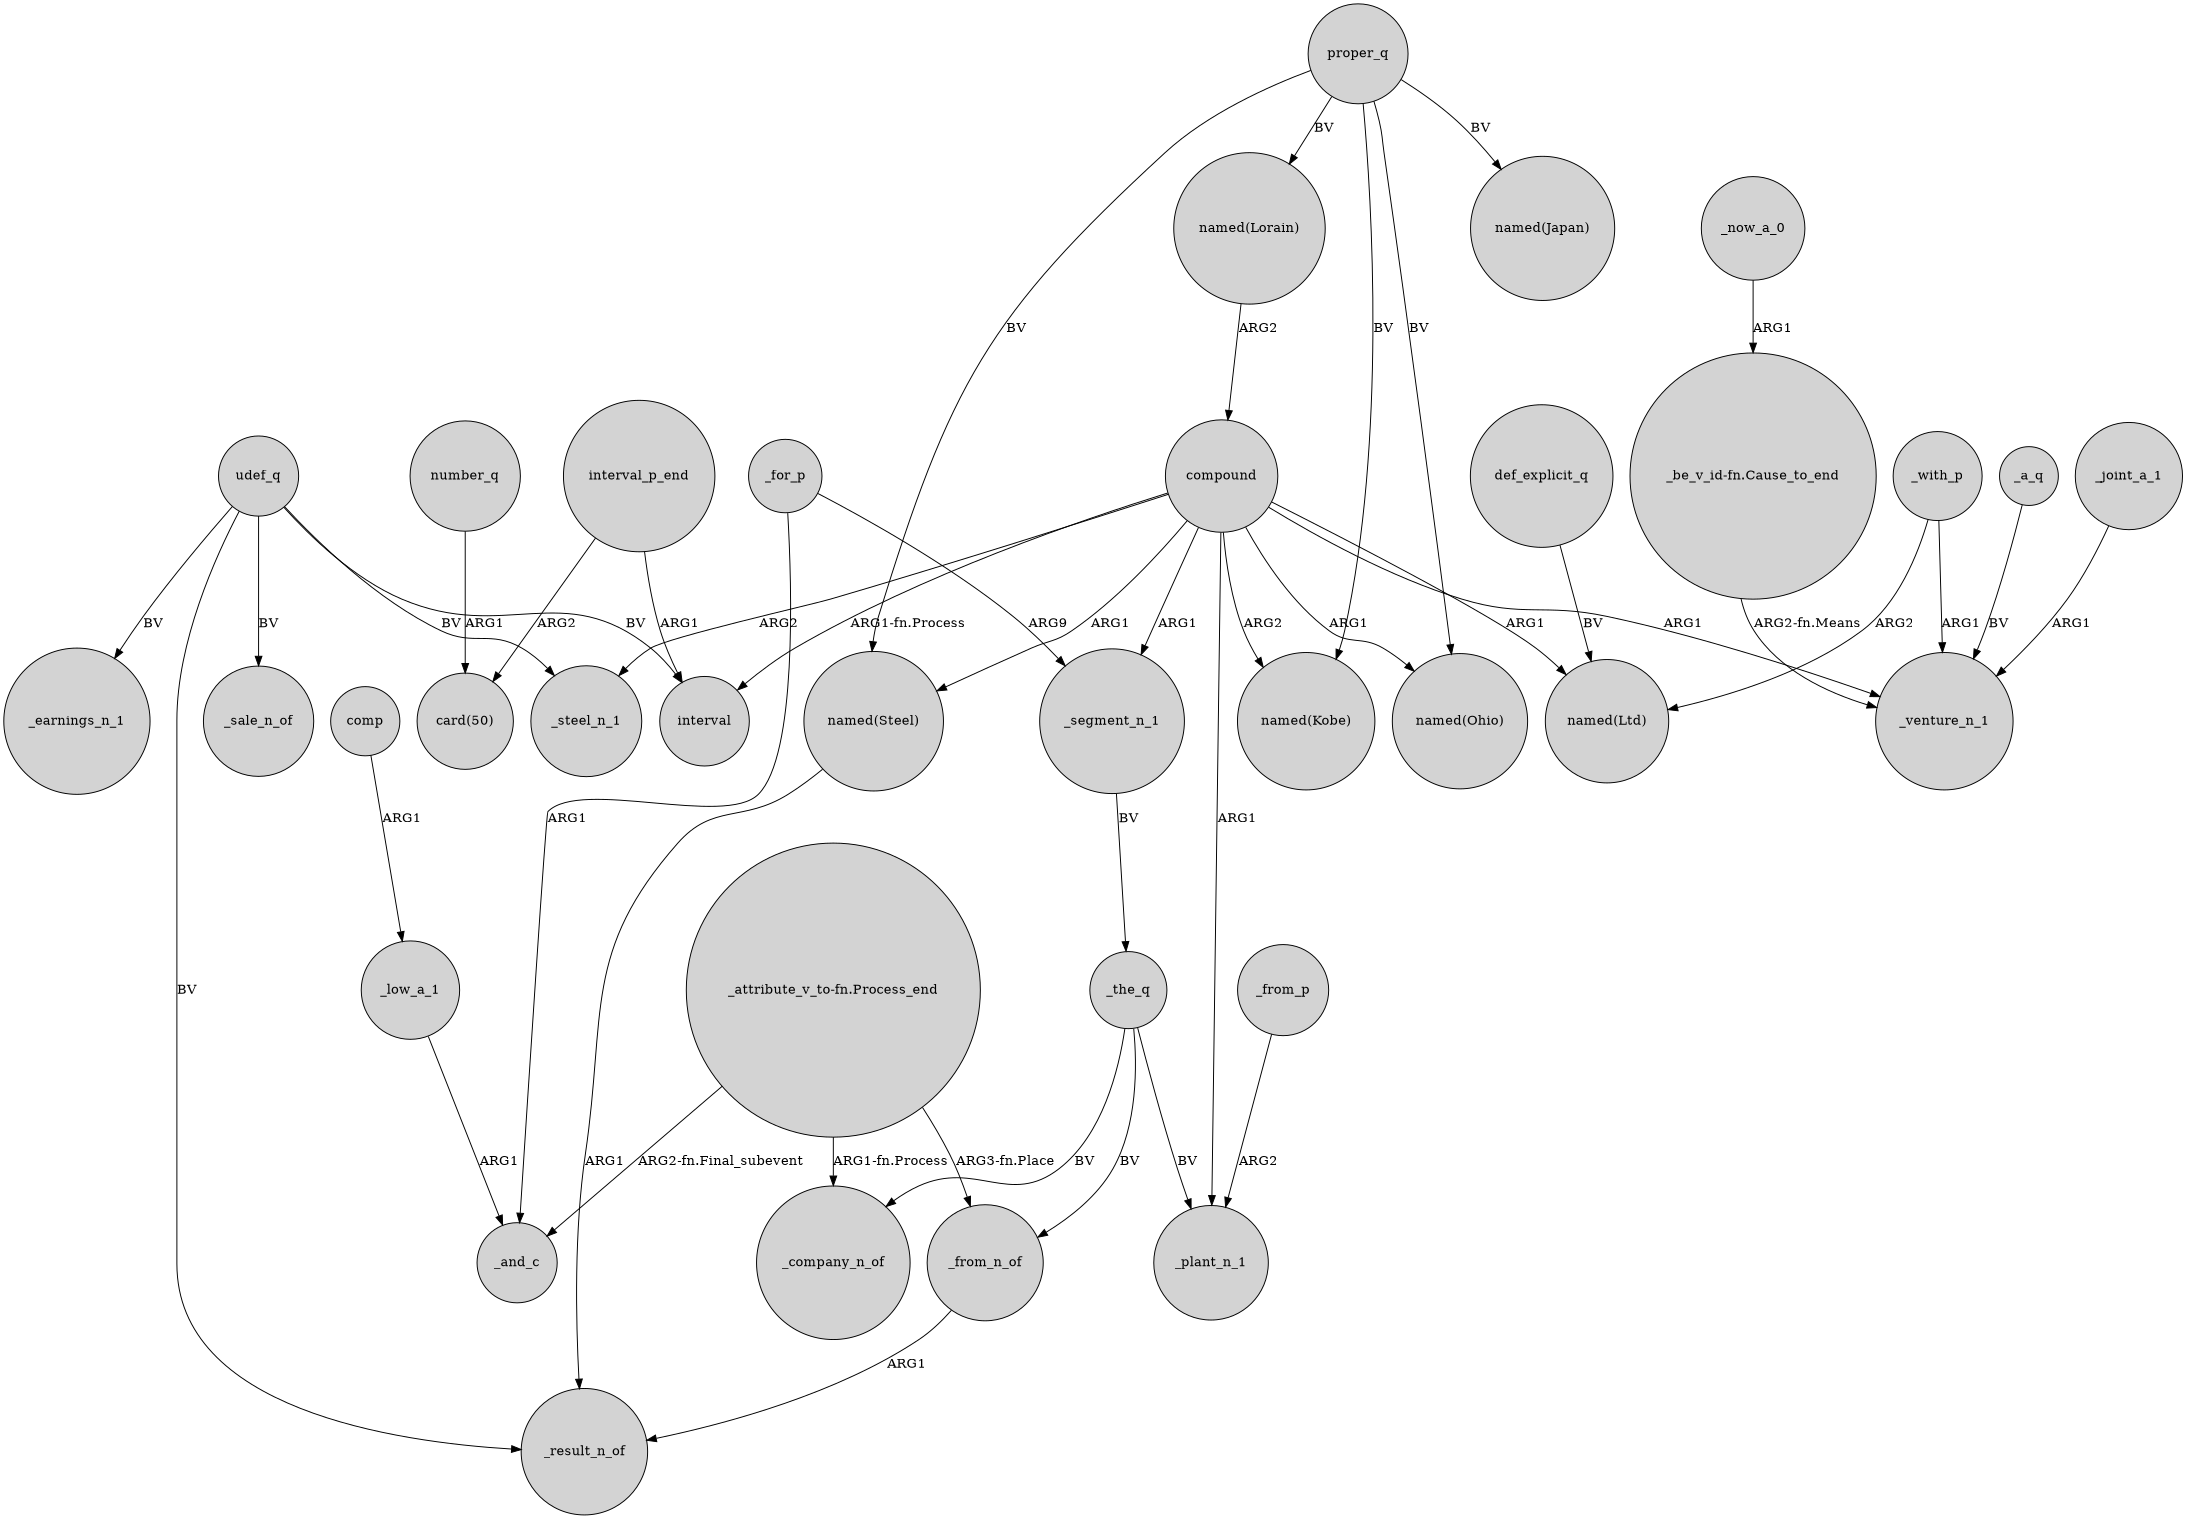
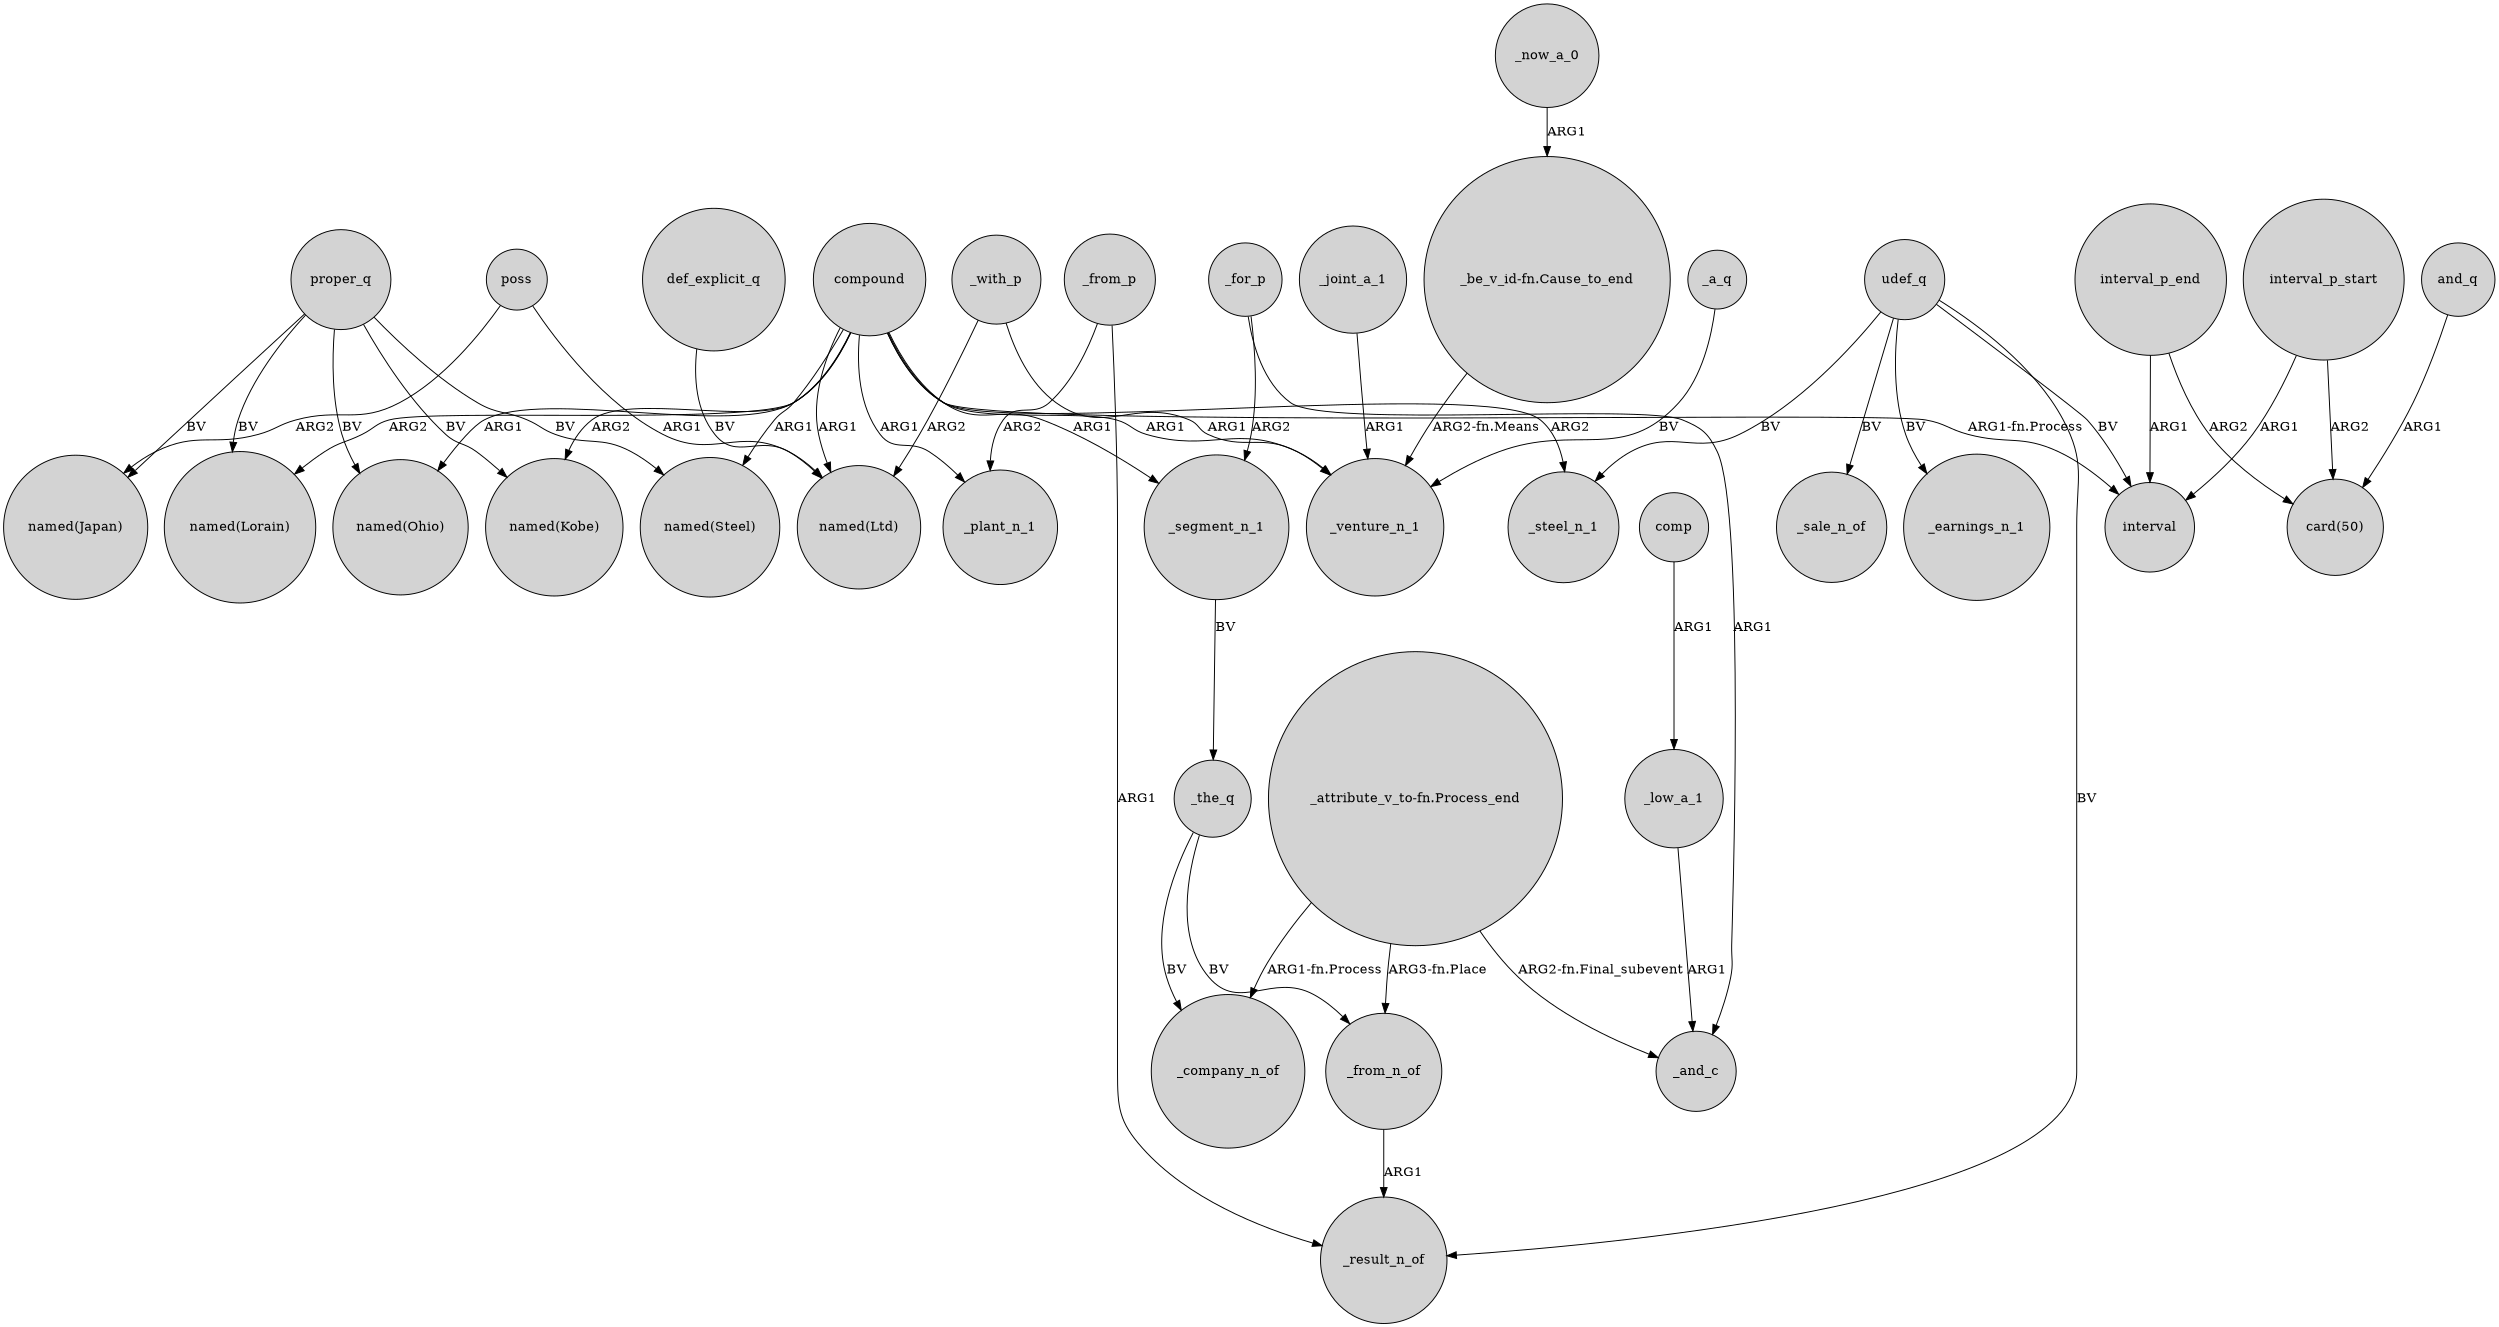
none -> (517, 280)
none -> (2324, 280)
(1235, 357) -> (573, 415)
(465, 476) -> (2458, 280)
(1048, 624) -> (1272, 427)
(599, 1019) -> (1117, 839)
(1161, 1114) -> none
